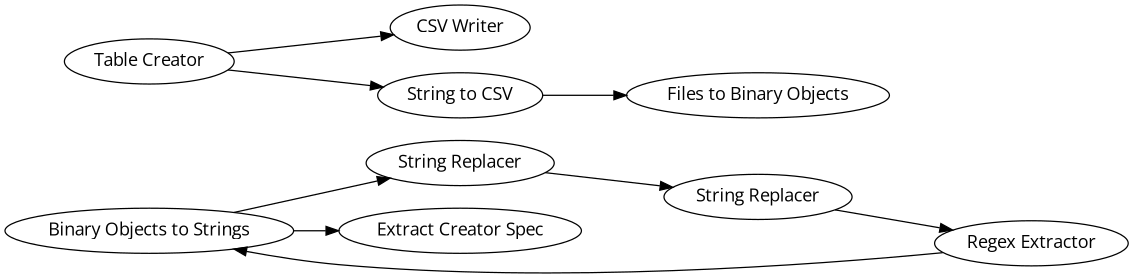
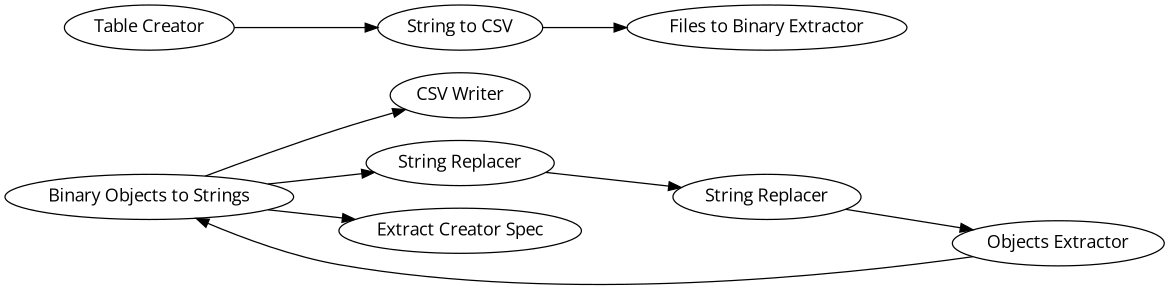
(304, 45) -> (298, 143)
(758, 95) -> (767, 28)
(1031, 243) -> (1058, 243)
